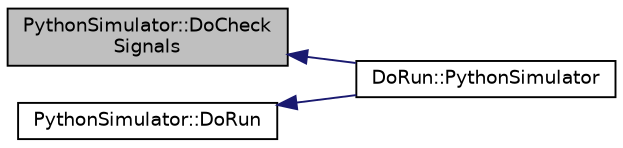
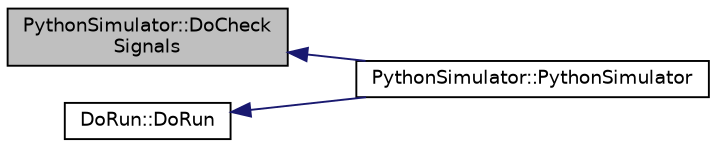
(486, 79) -> (533, 79)
(148, 121) -> (148, 121)
